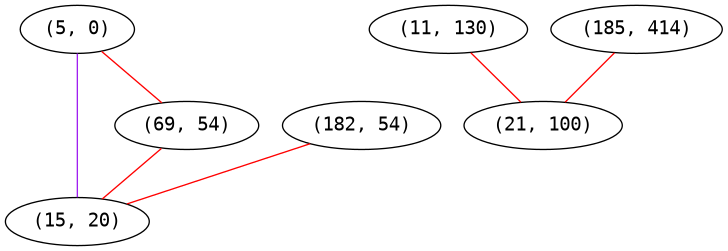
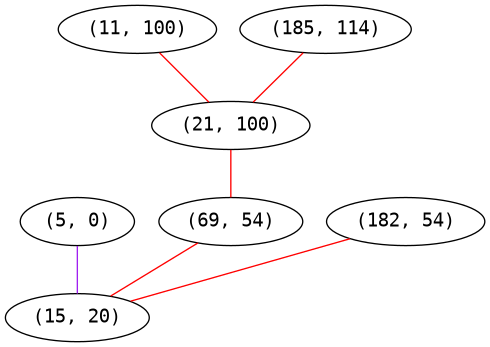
(448, 29) -> (137, 29)
(637, 29) -> (326, 29)
(132, 77) -> (231, 174)
